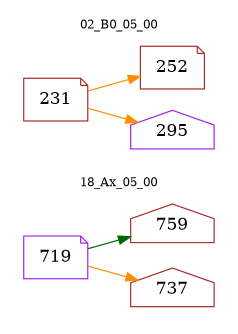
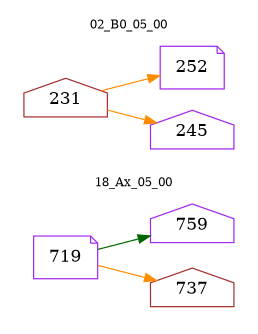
(172, 68) -> (192, 68)
(56, 100) -> (66, 100)
(172, 132) -> (192, 132)
(172, 225) -> (192, 225)
